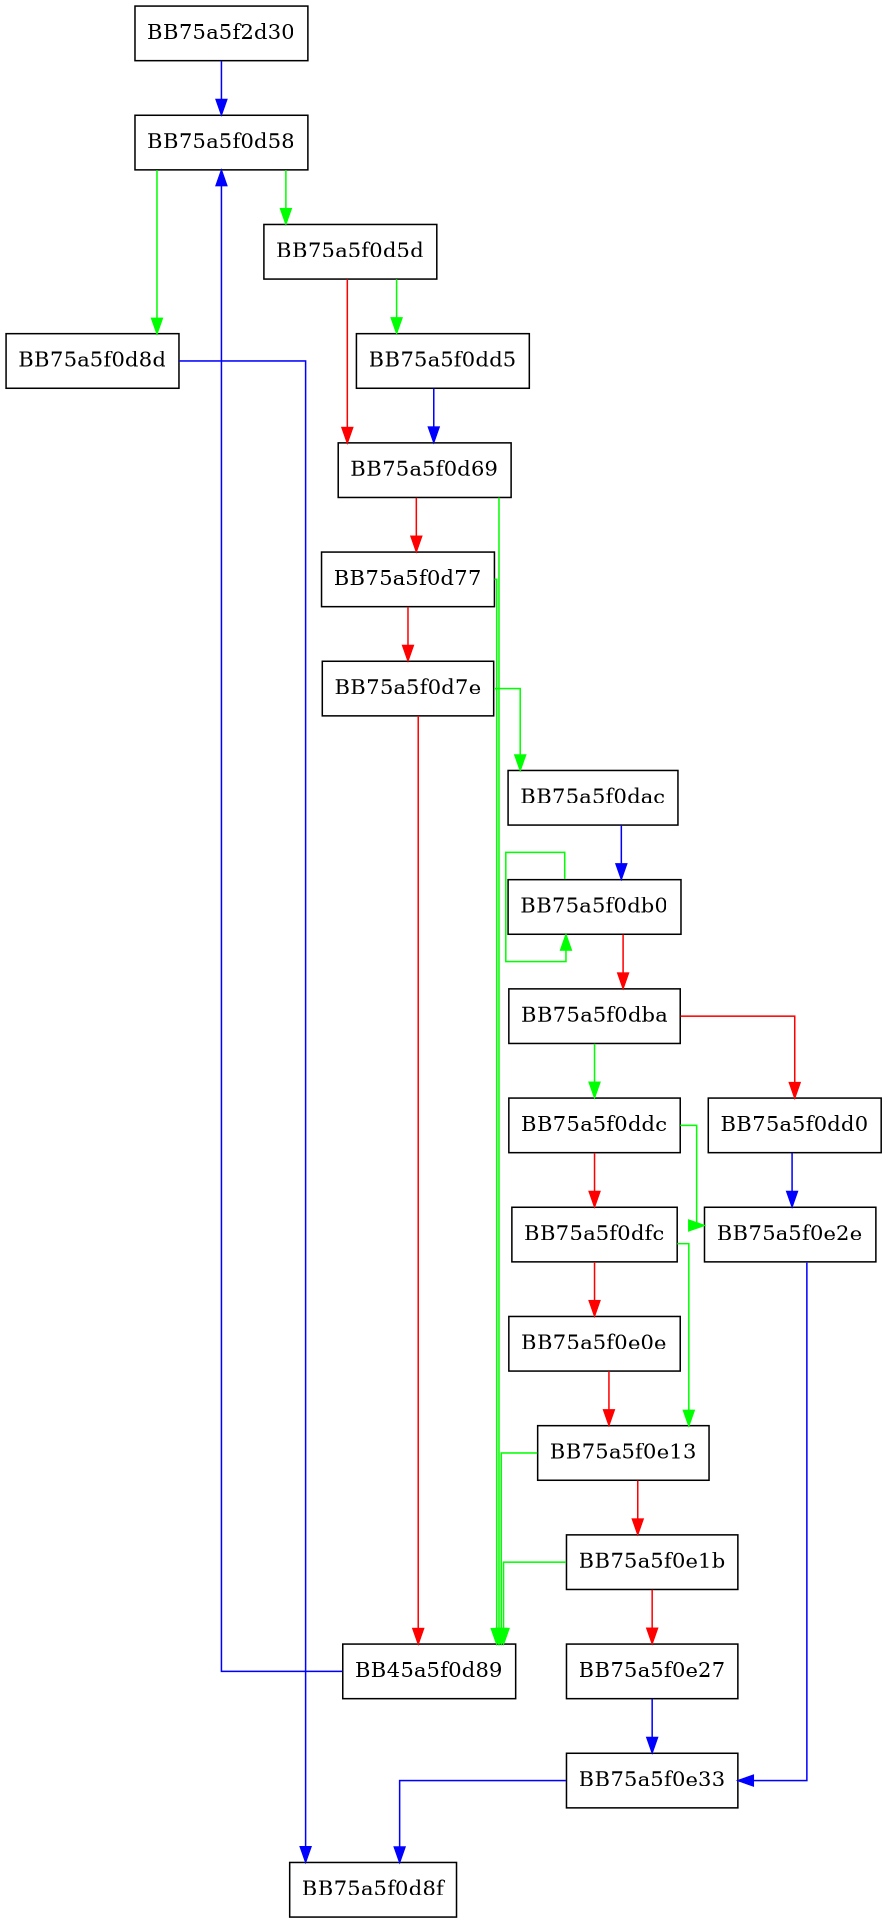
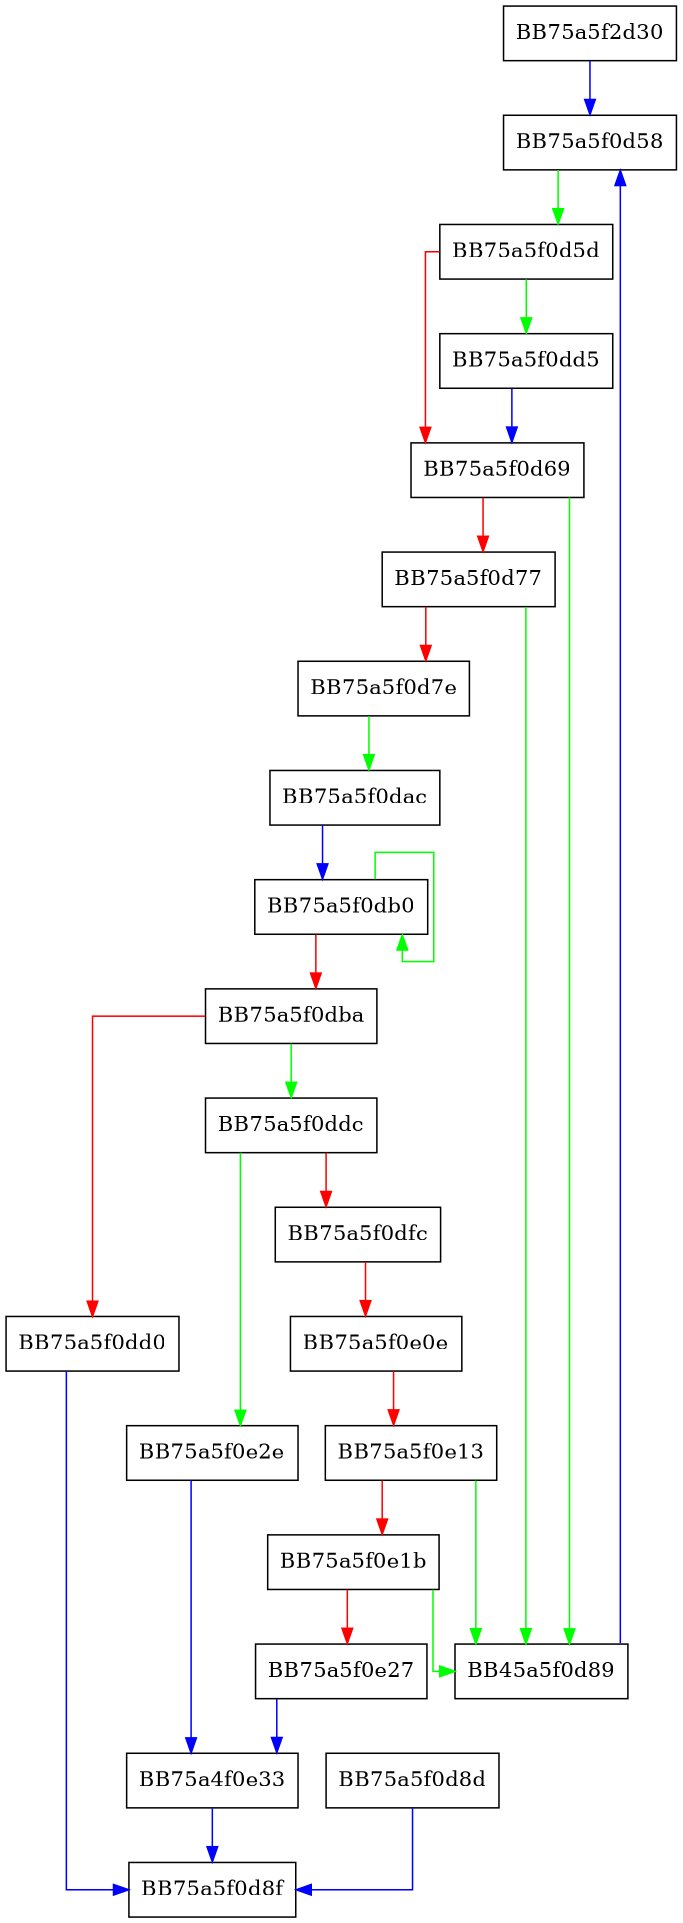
(157, 244) -> none
(418, 1172) -> none
(792, 1172) -> (66, 1654)
(689, 1321) -> none
(652, 1781) -> (212, 1781)
